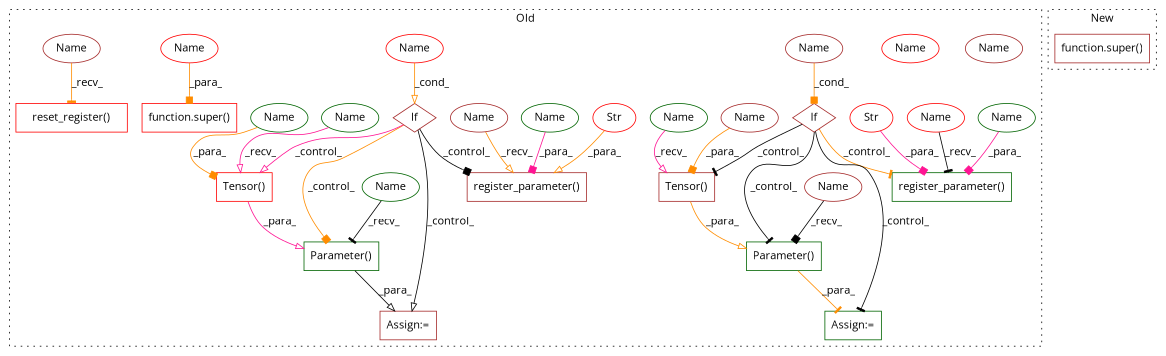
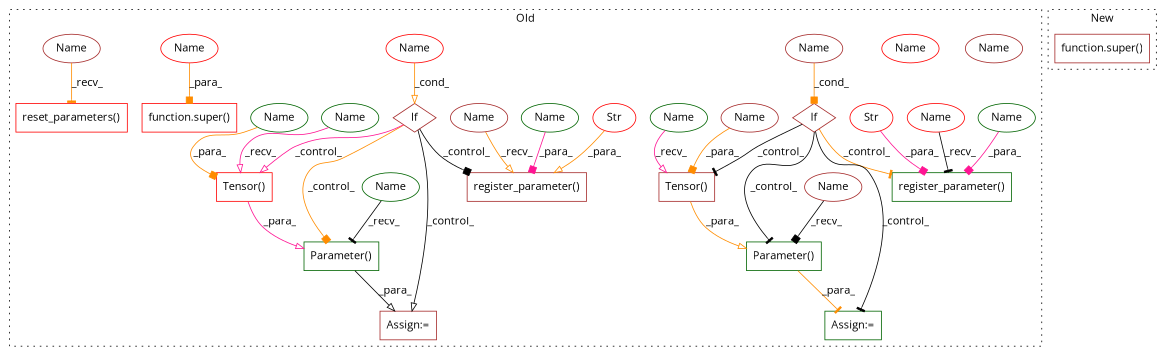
(72, 118) -> (72, 118)
